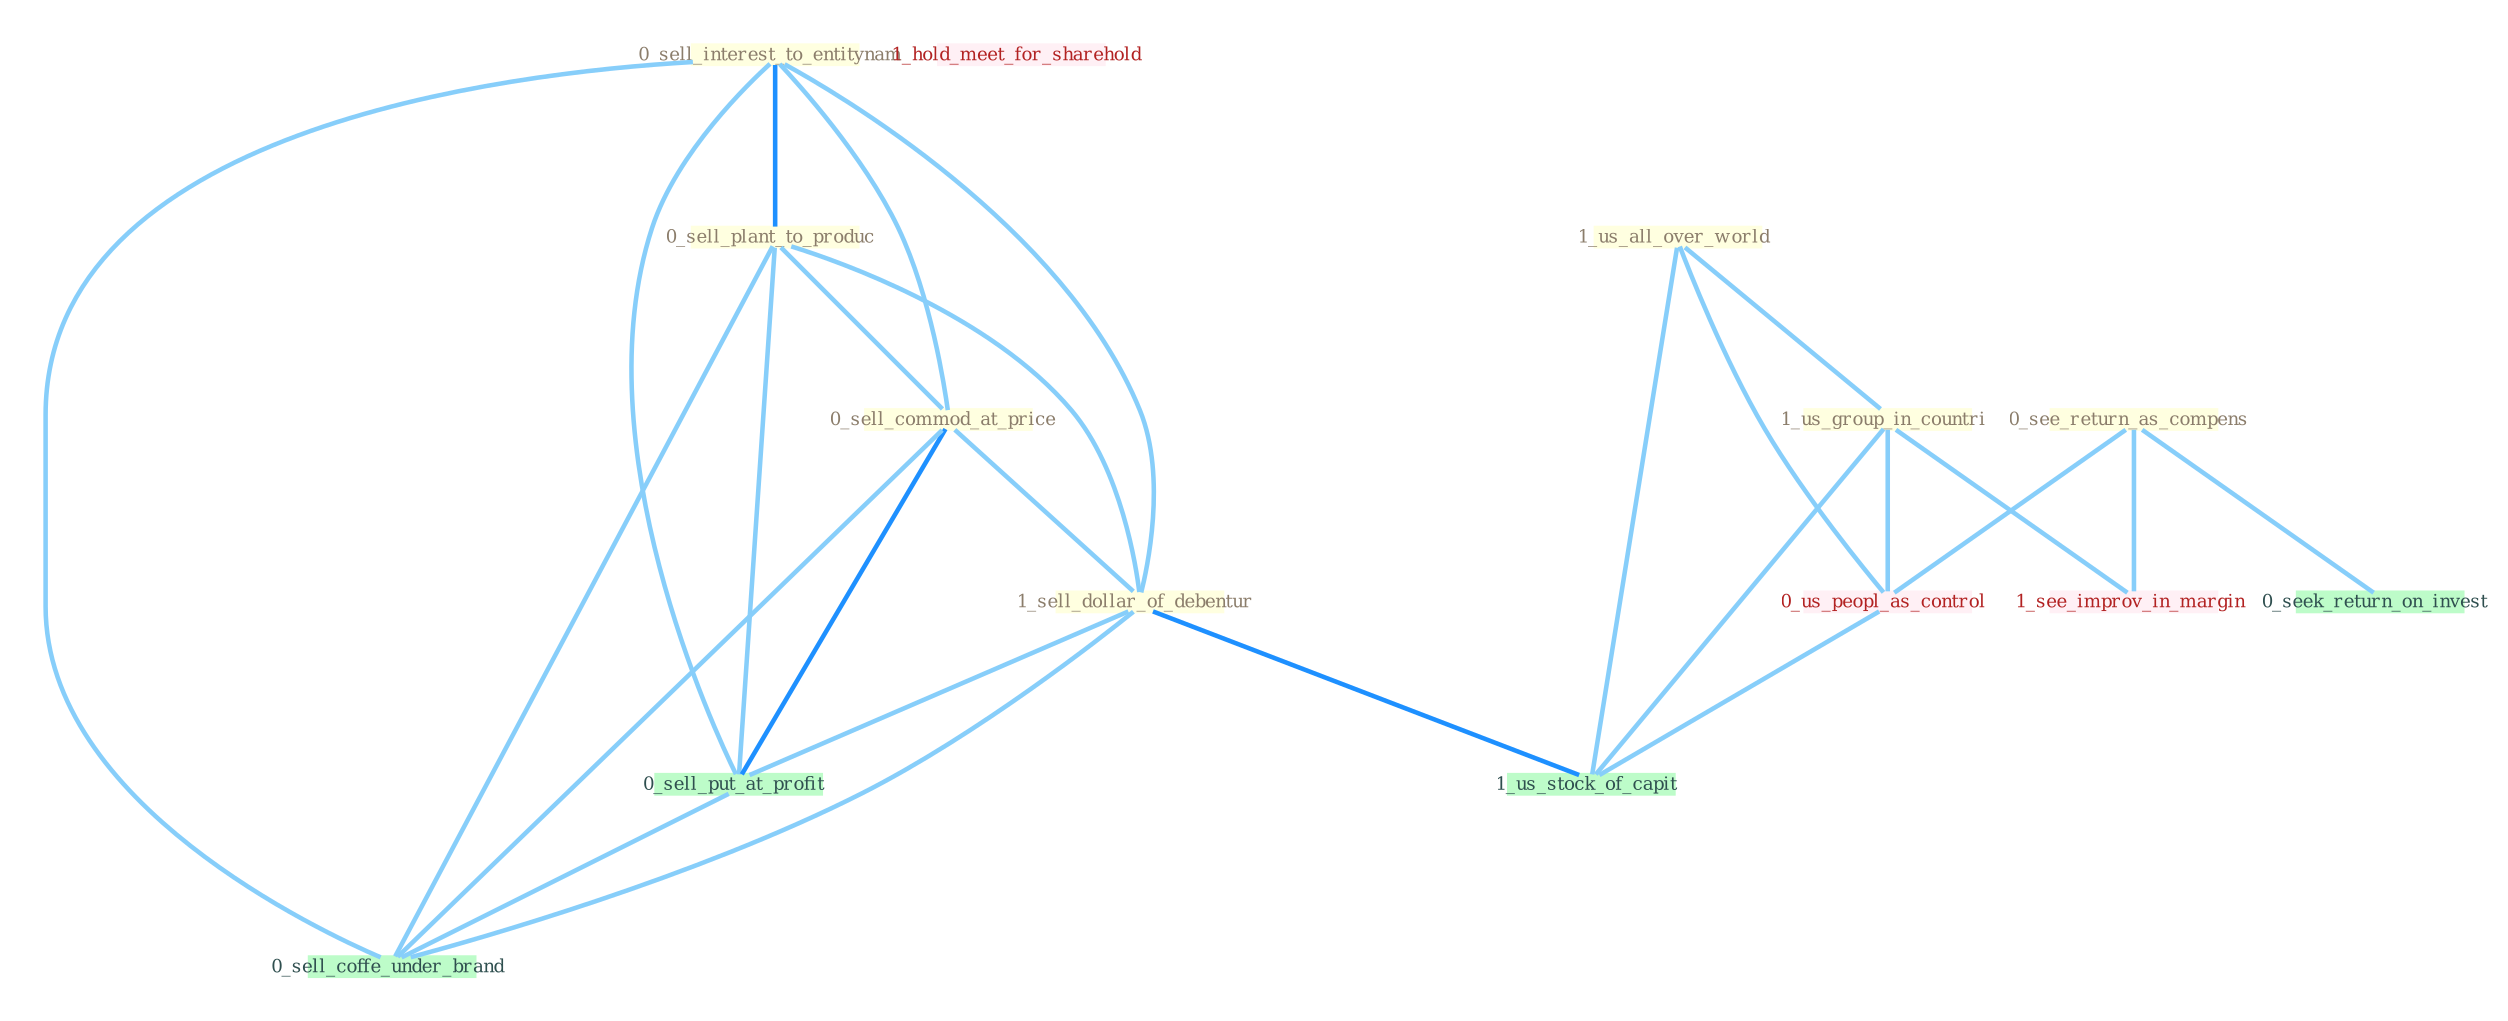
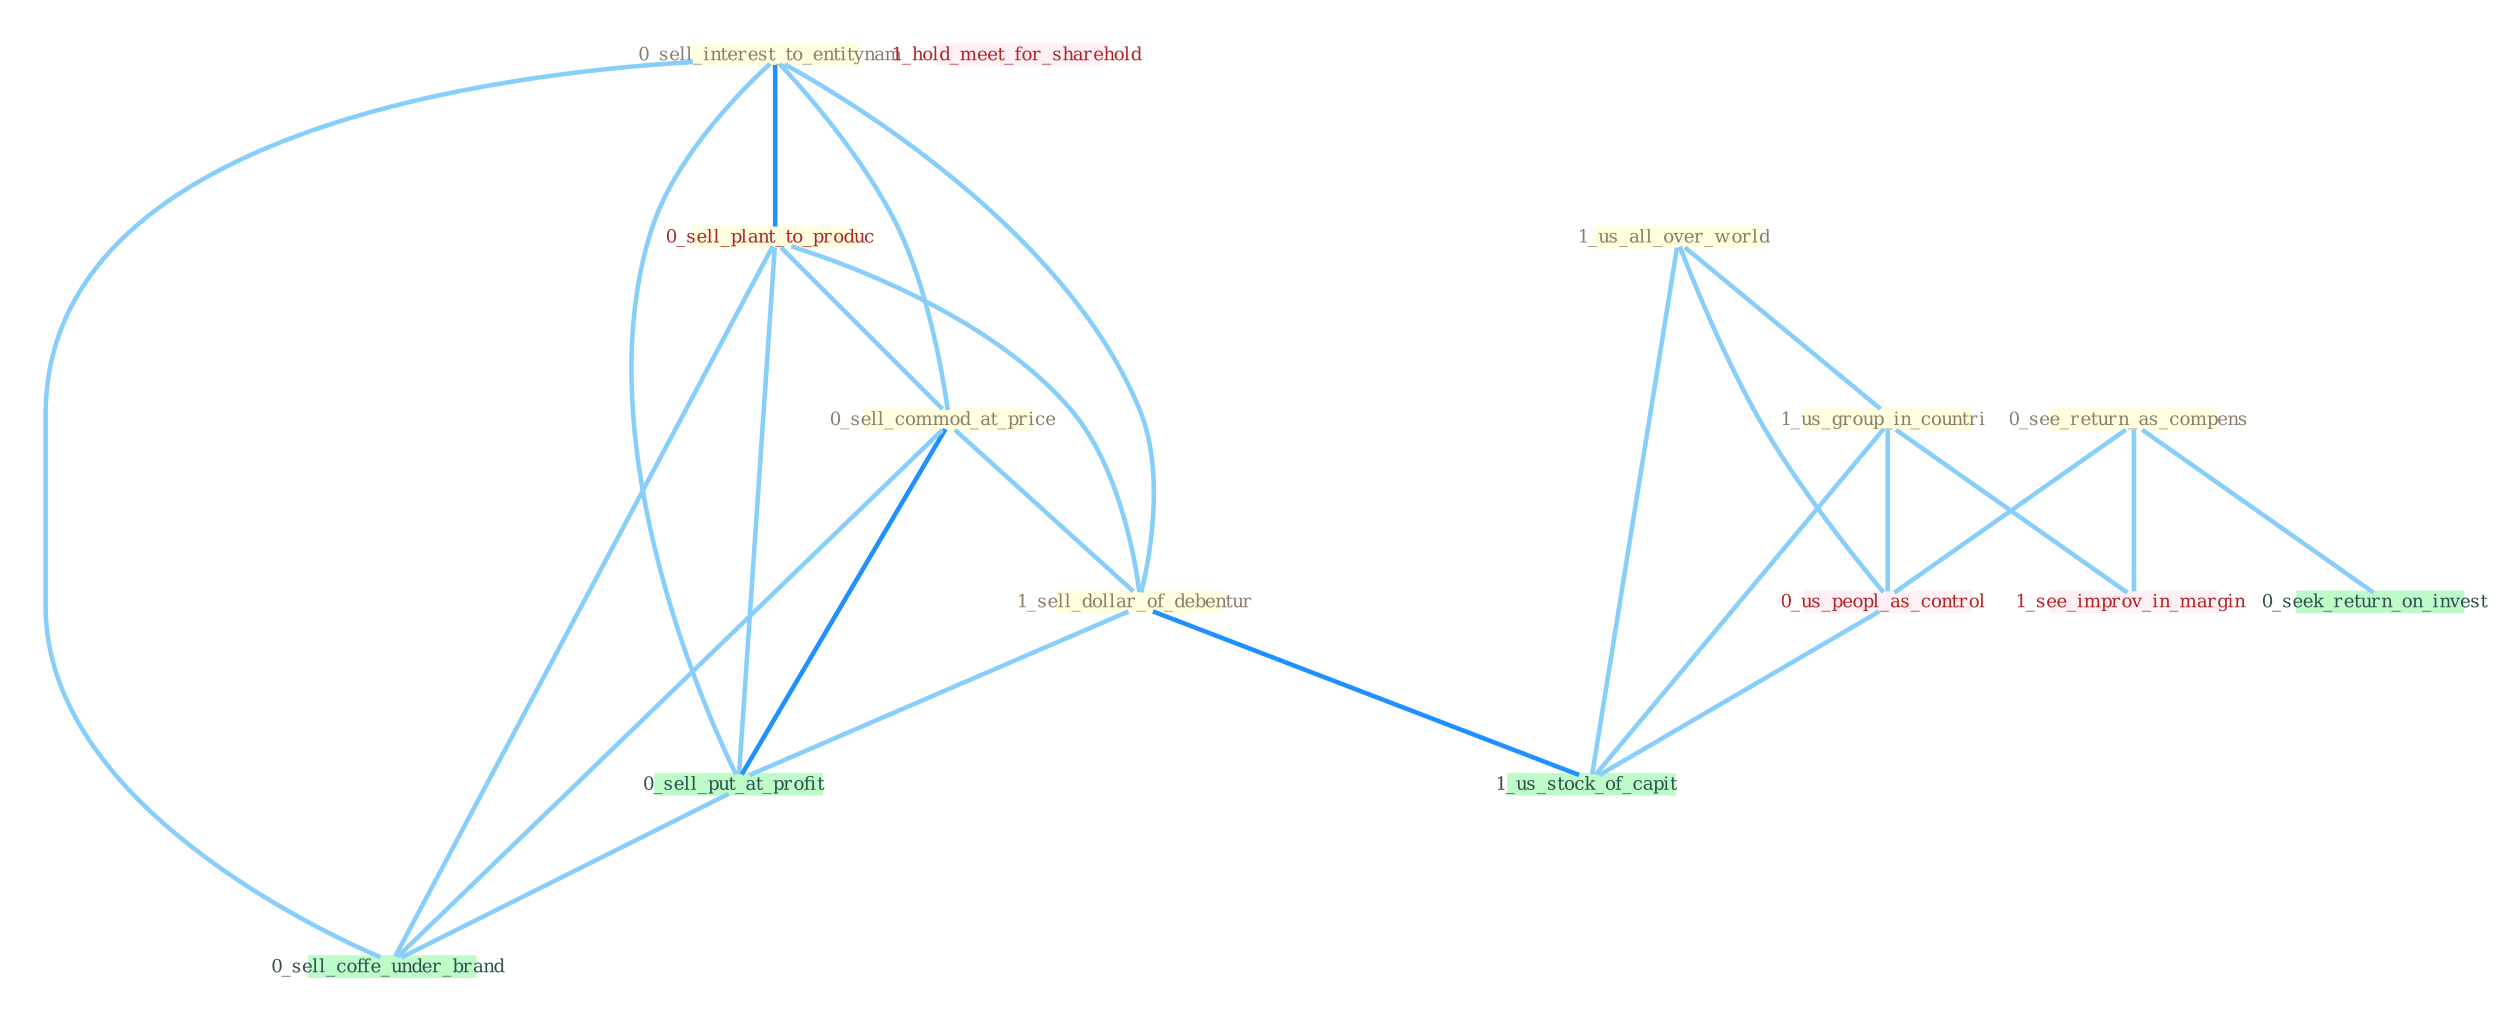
(775, 237) -> (775, 237)
(792, 826) -> none
